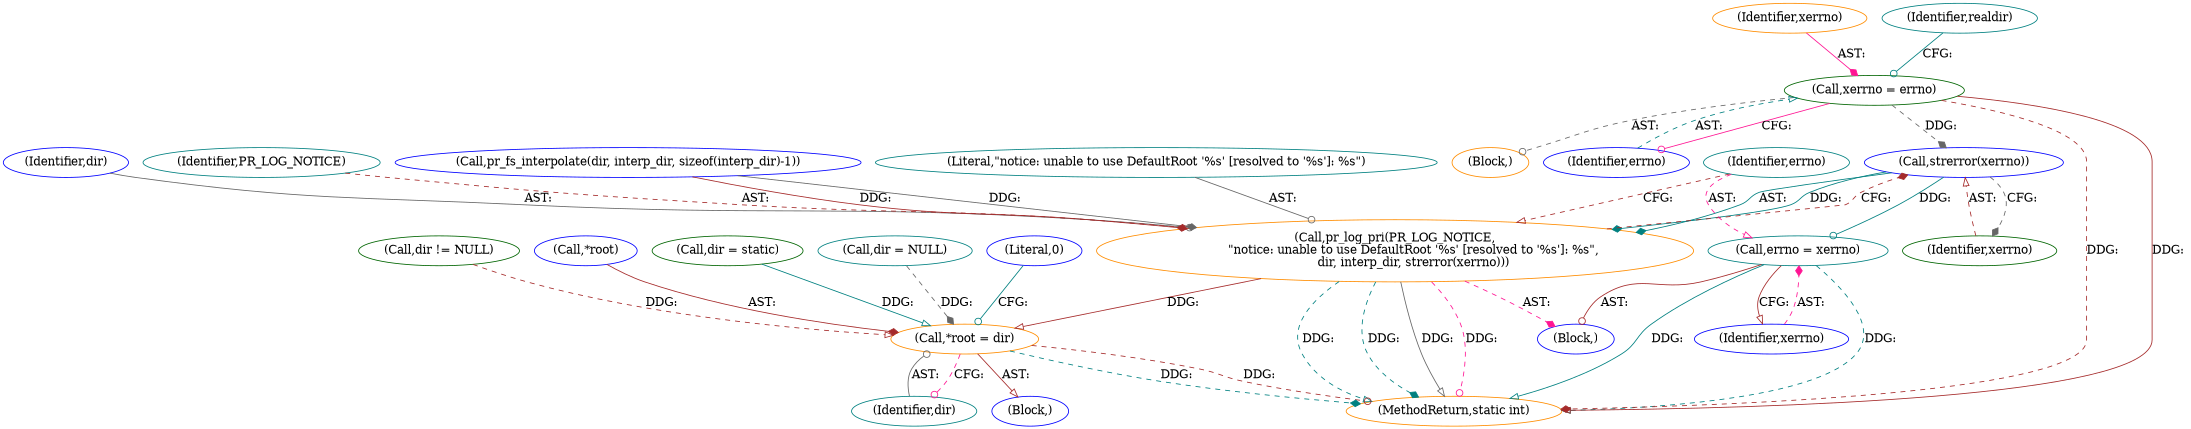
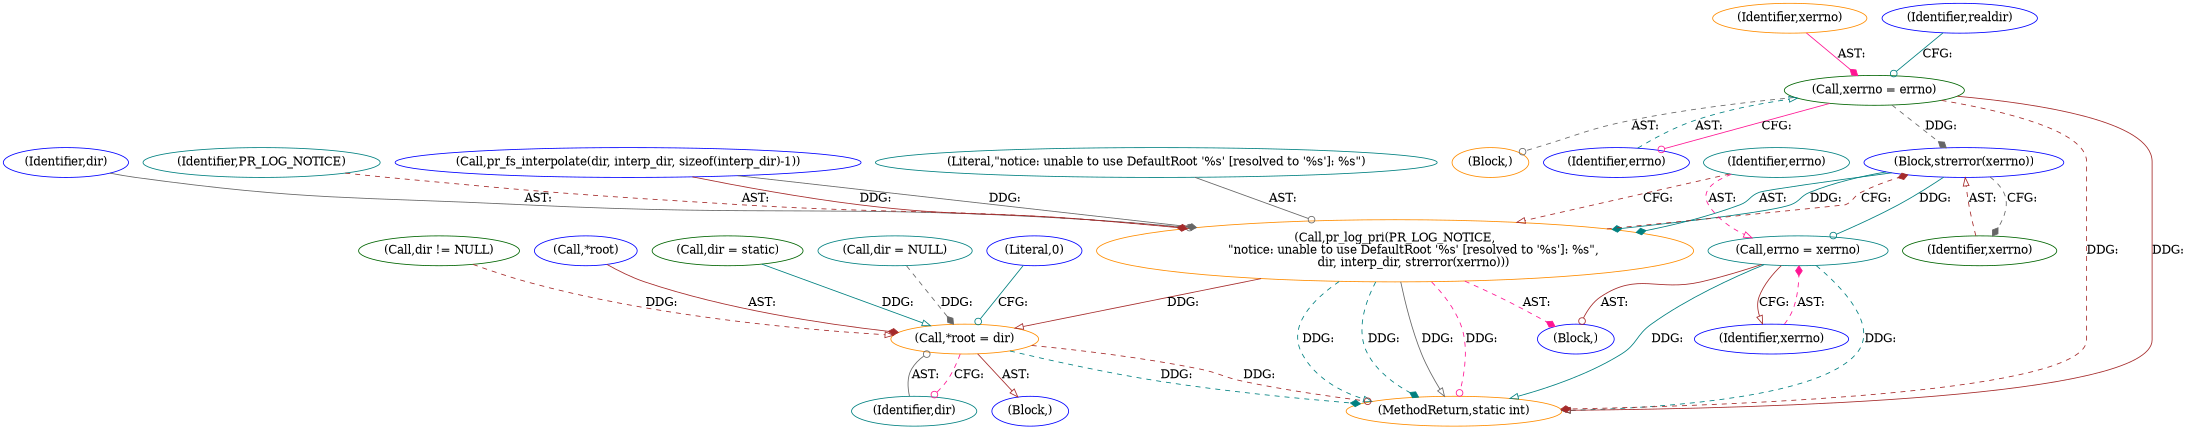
(1960, 18) -> (1960, 18)
(1964, 163) -> (1964, 163)
